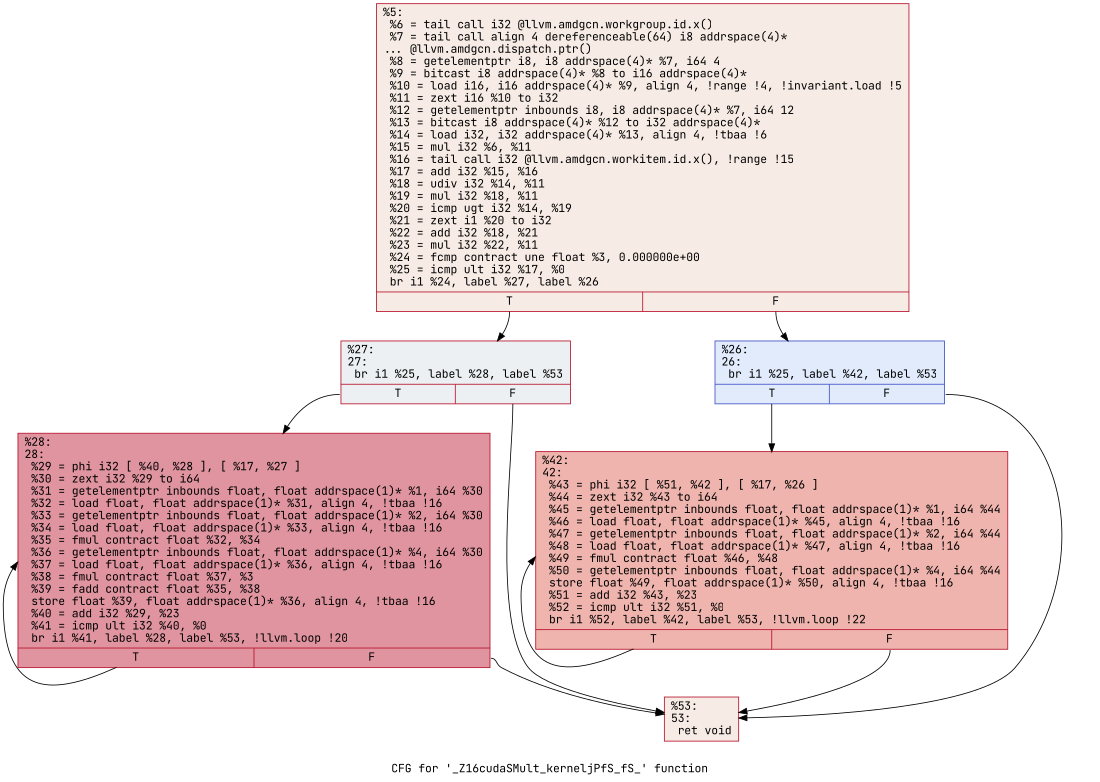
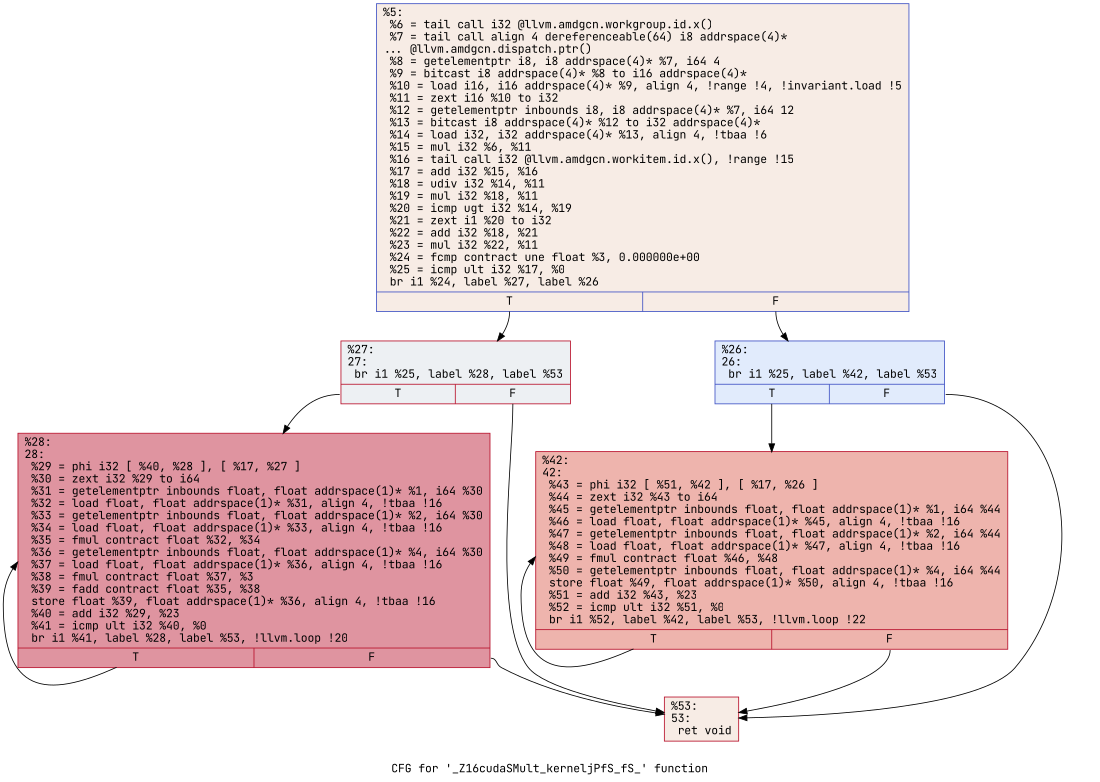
(643, 158) -> (643, 158)
